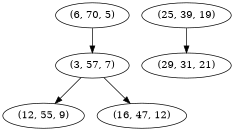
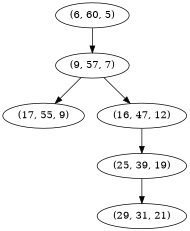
(92, 15) -> (92, 15)
(92, 66) -> (92, 66)
(44, 116) -> (44, 116)
none -> (142, 137)
